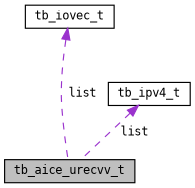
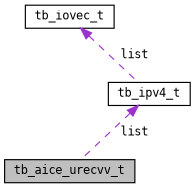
(61, 100) -> (114, 59)
